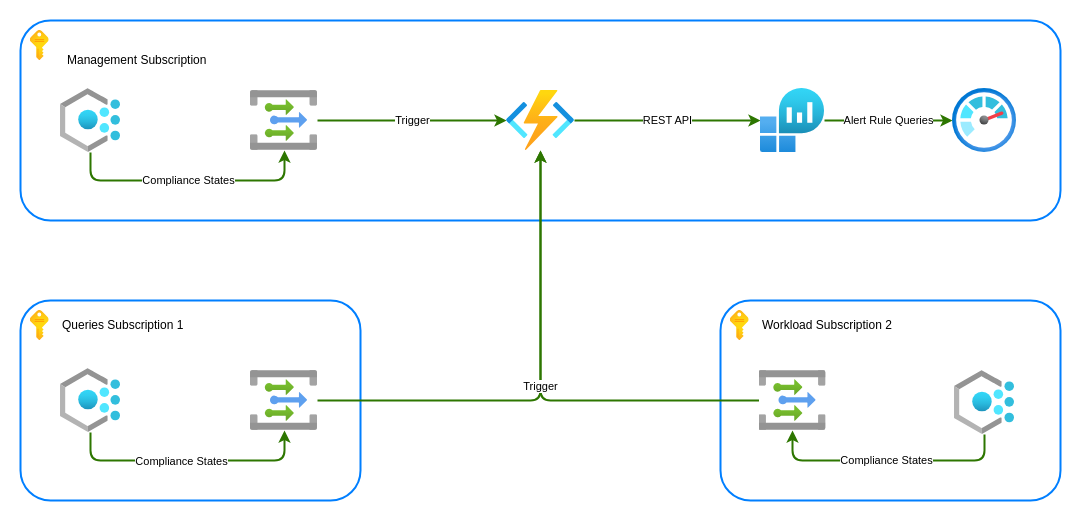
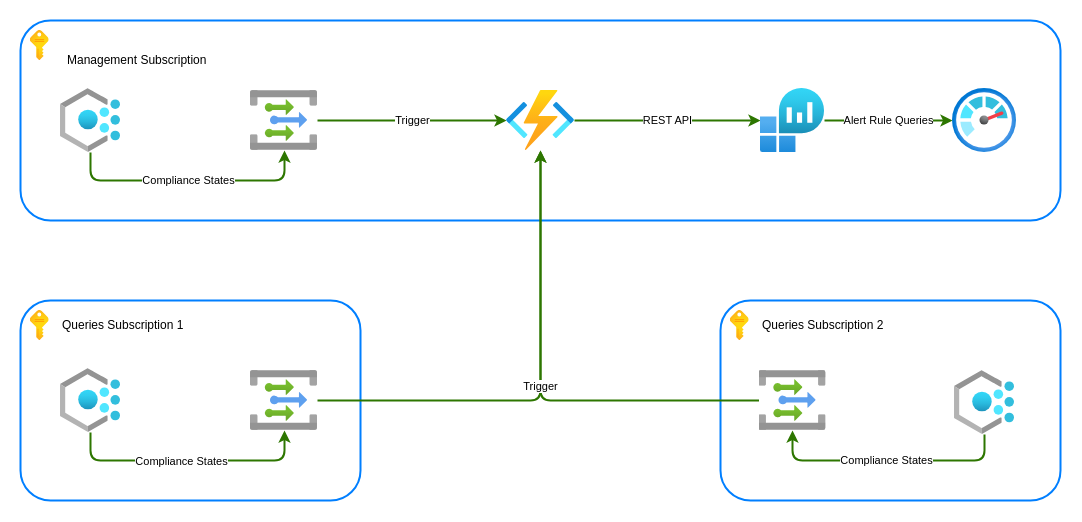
(832, 326) -> (829, 326)
